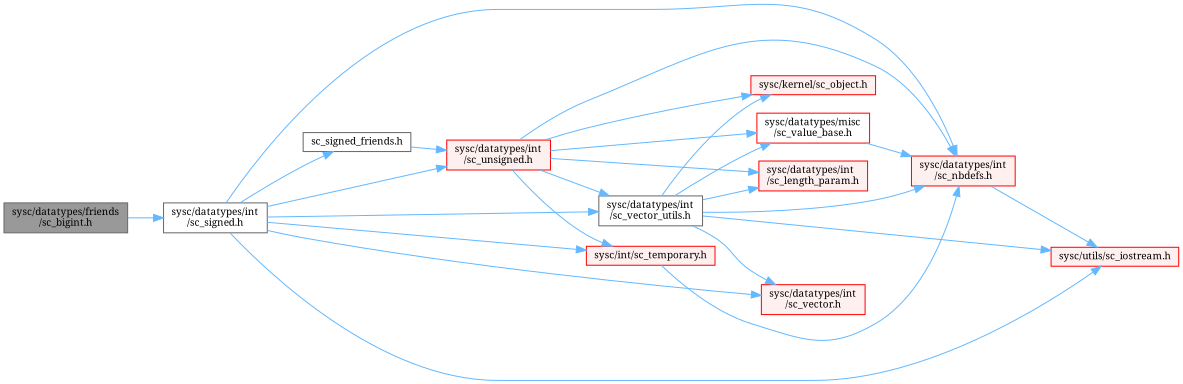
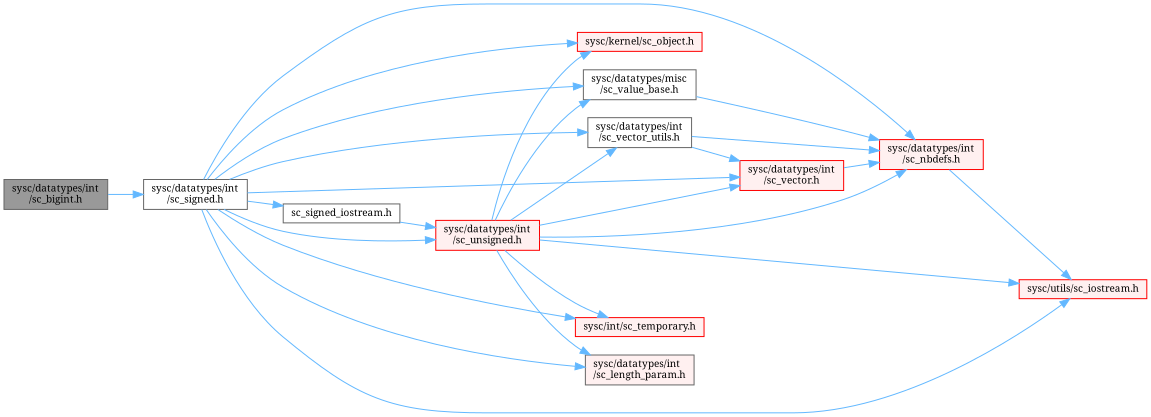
(813, 128) -> (640, 85)
(357, 142) -> (342, 213)
(704, 144) -> (371, 75)
(707, 176) -> (387, 109)
(813, 176) -> (640, 370)
(726, 195) -> (372, 326)
none -> (635, 206)
(66, 218) -> (56, 194)
(872, 233) -> (774, 261)
(837, 339) -> (857, 166)
